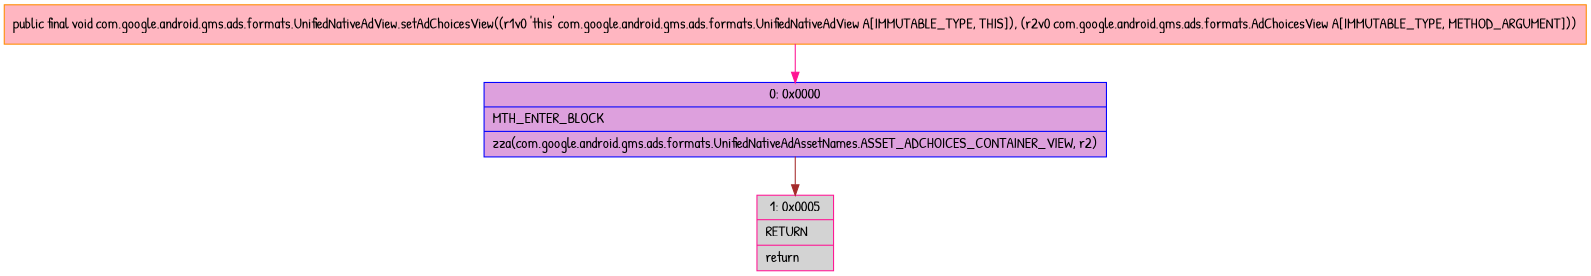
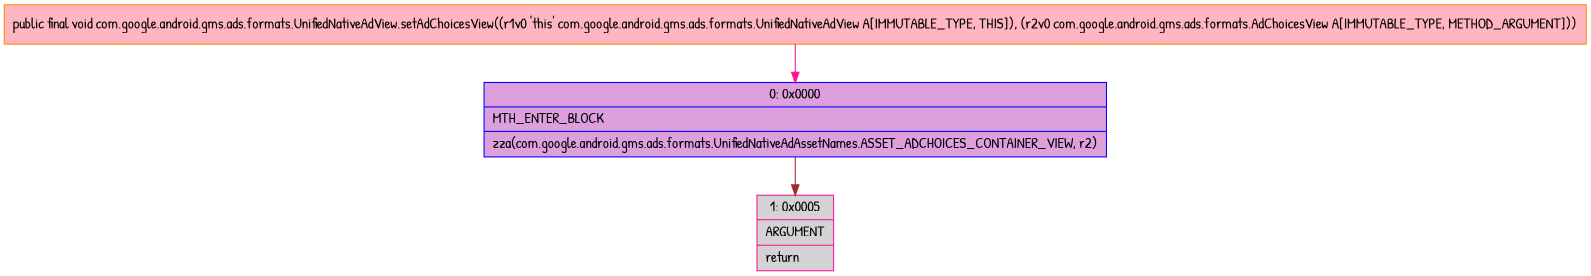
(787, 232) -> (795, 232)
